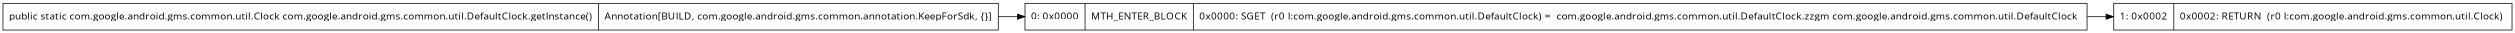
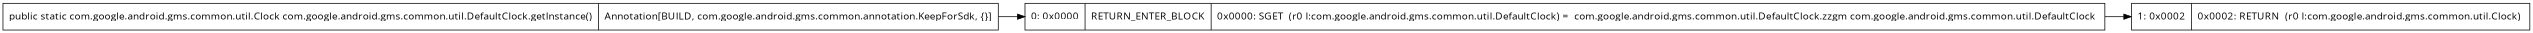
(1139, 16) -> (1148, 16)
